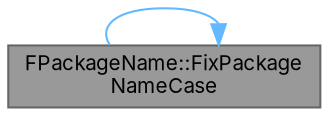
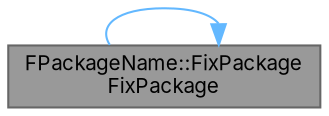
(164, 76) -> (164, 76)
